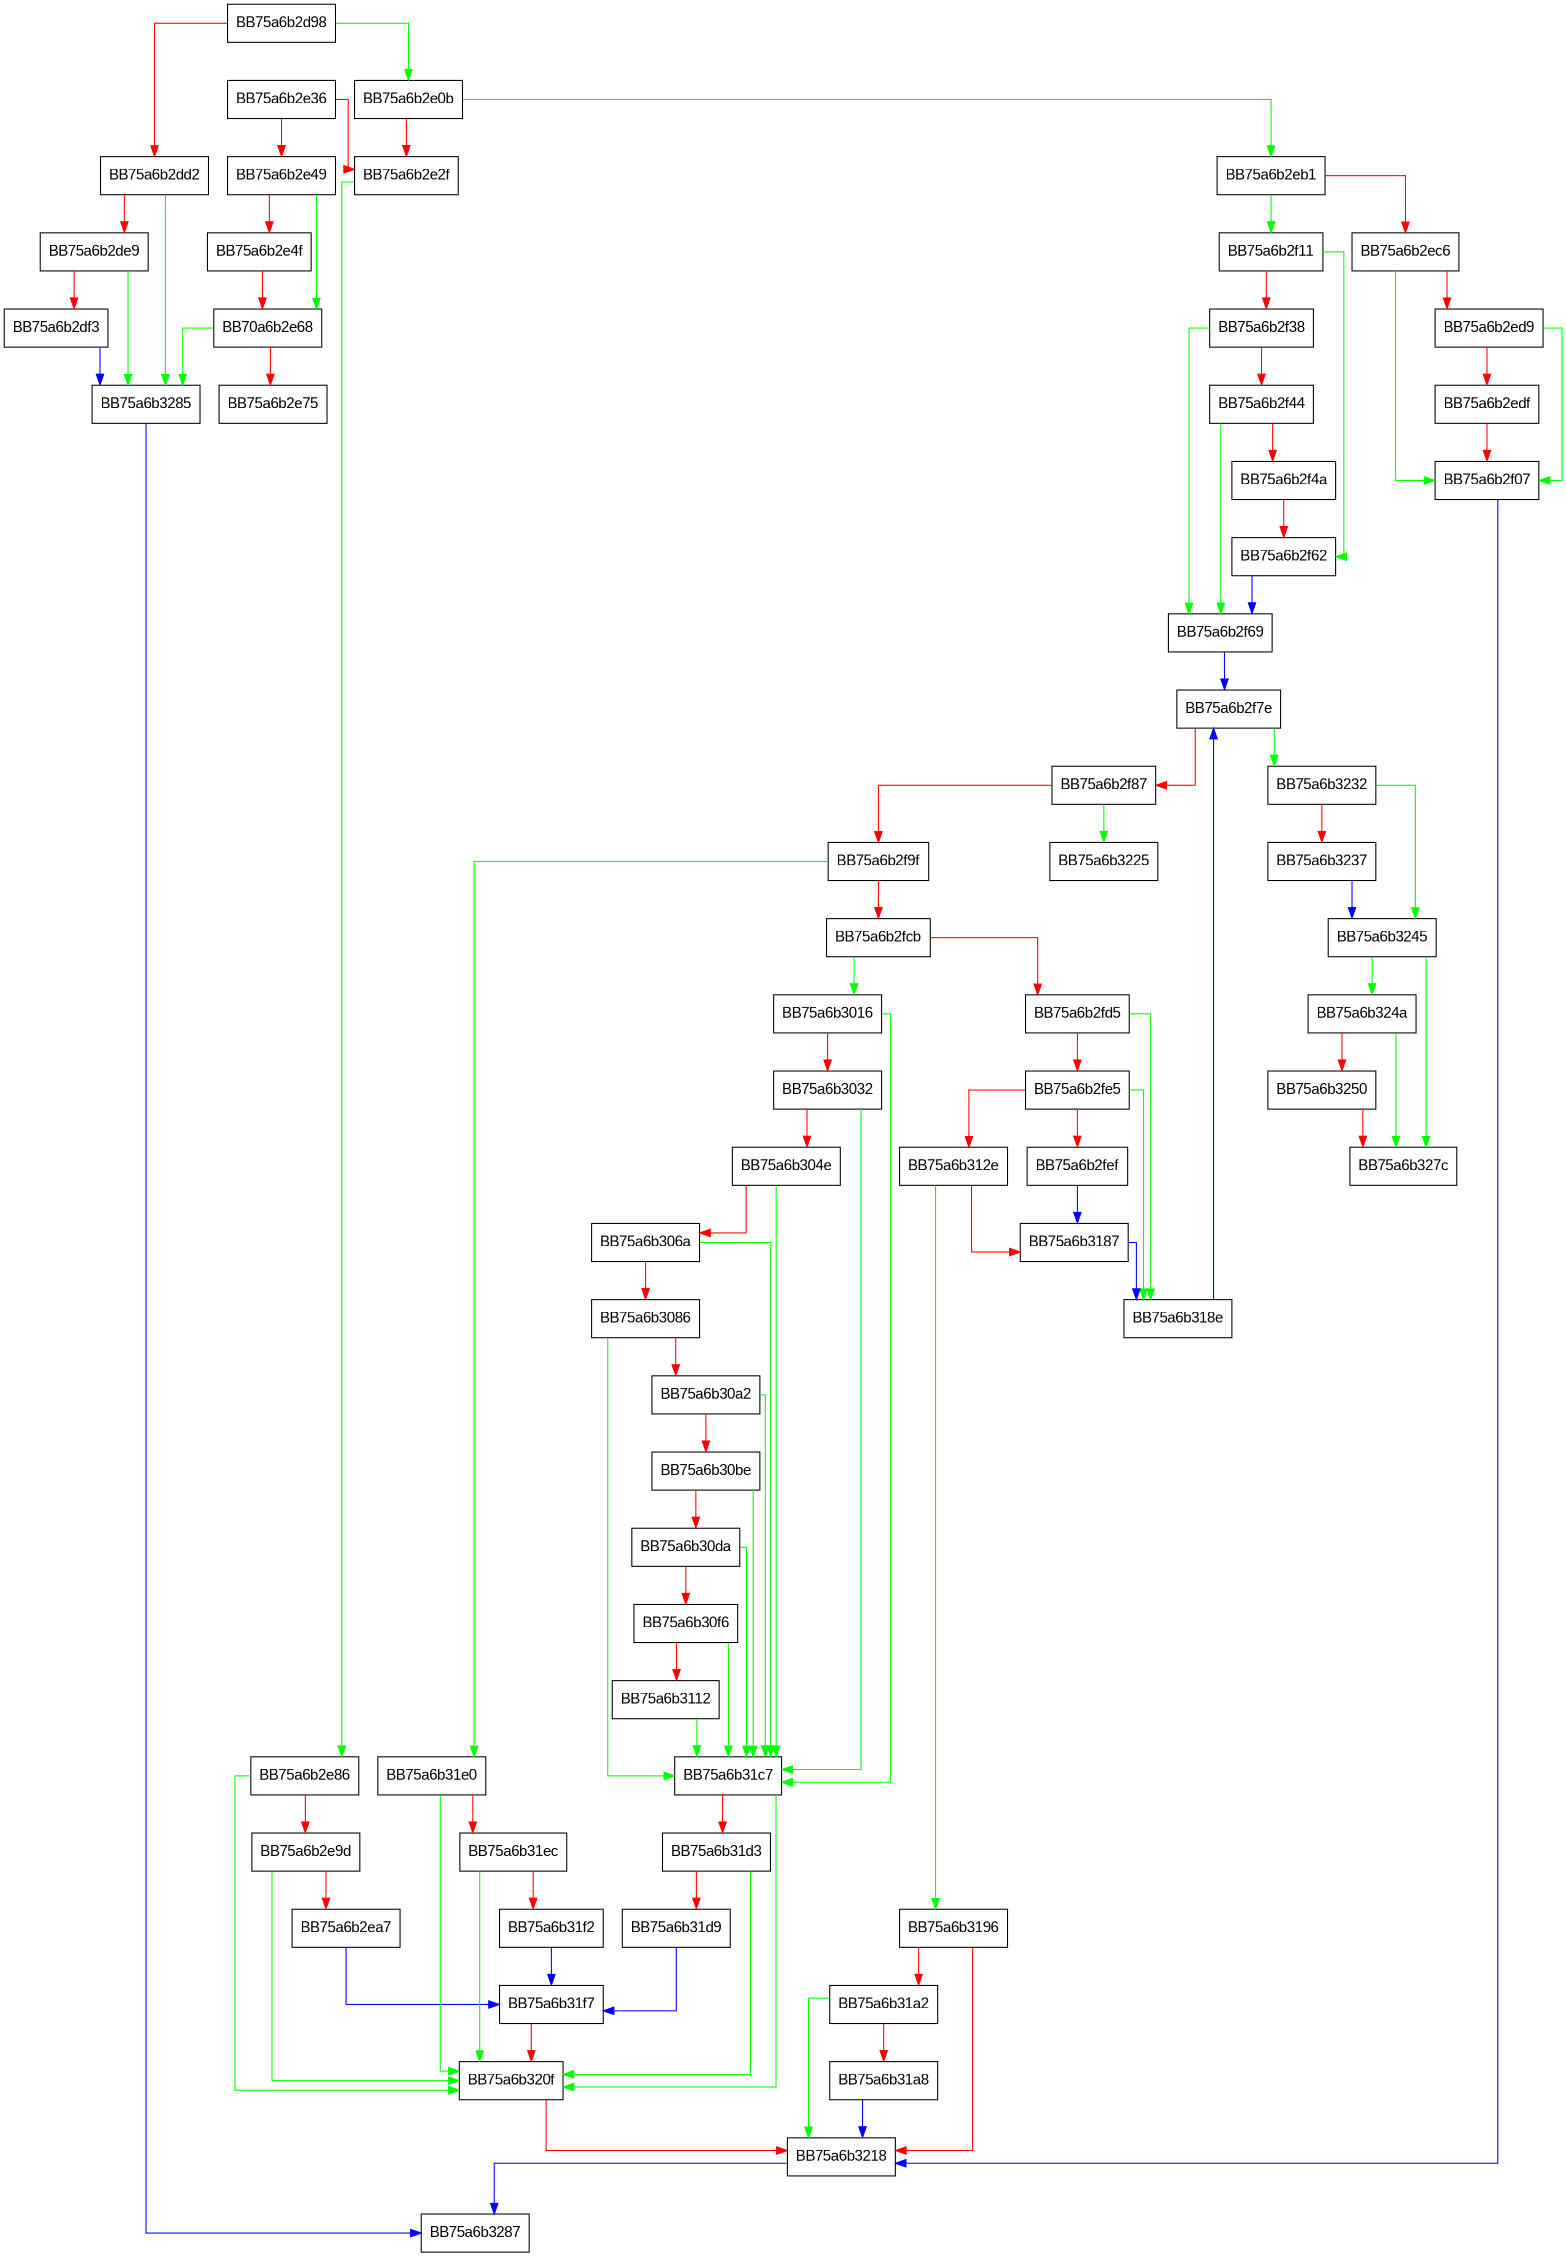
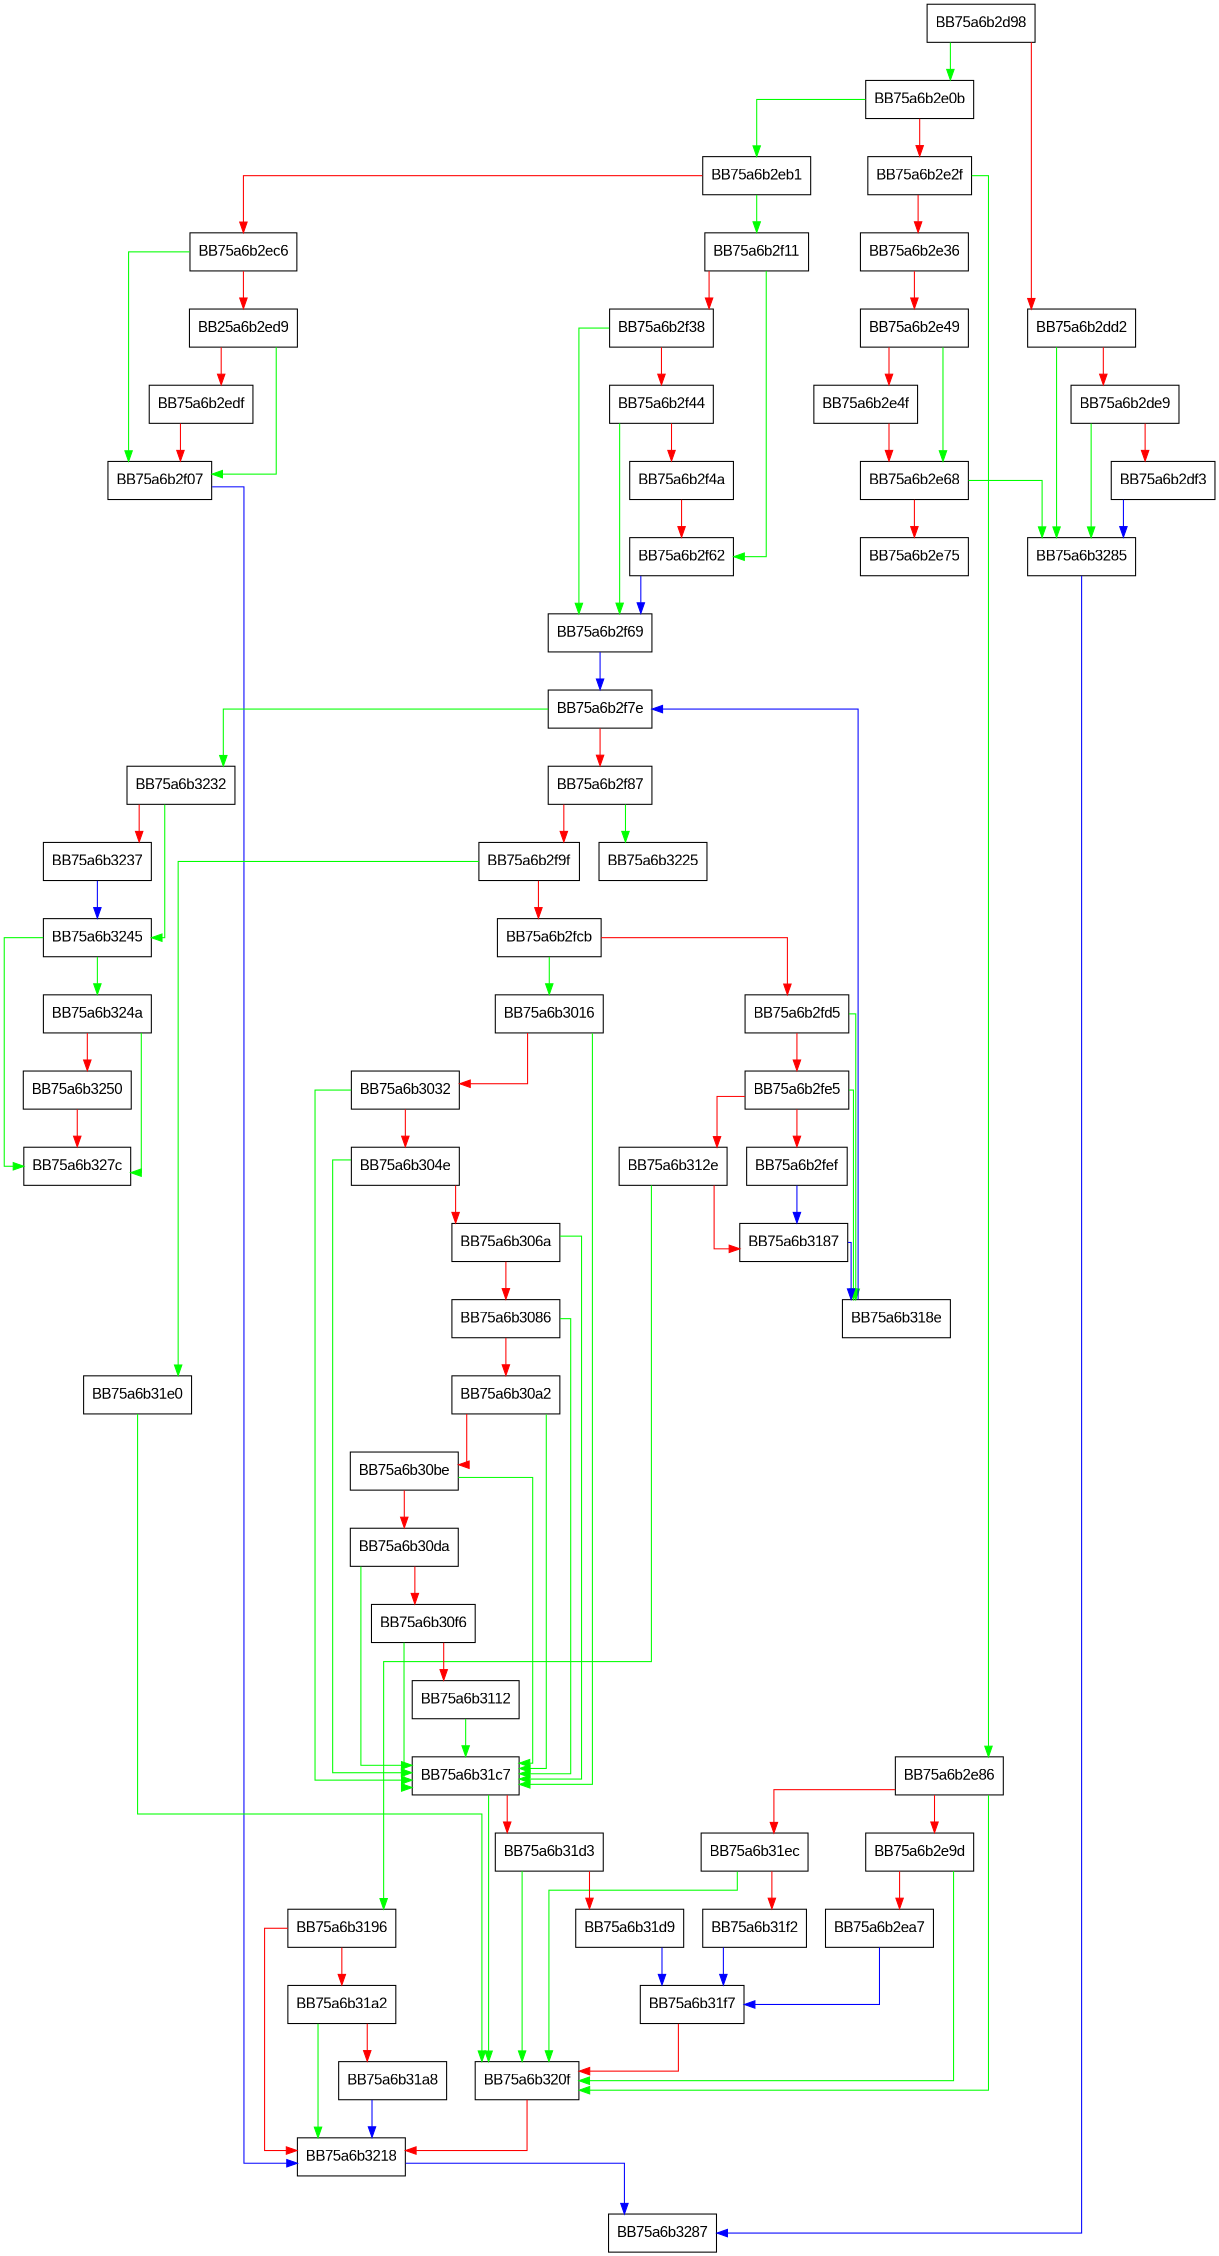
(348, 128) -> (918, 208)
(268, 328) -> (914, 480)
(1489, 328) -> (243, 328)
(473, 1809) -> (818, 1790)
